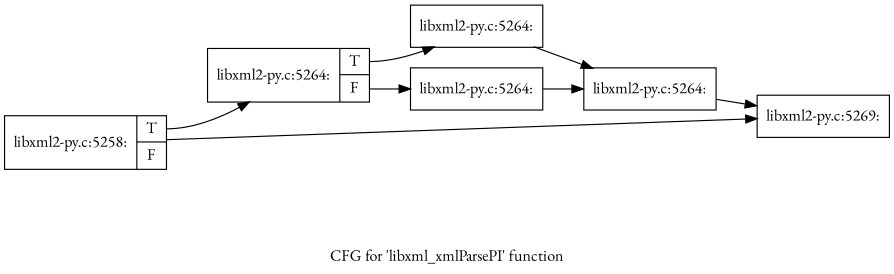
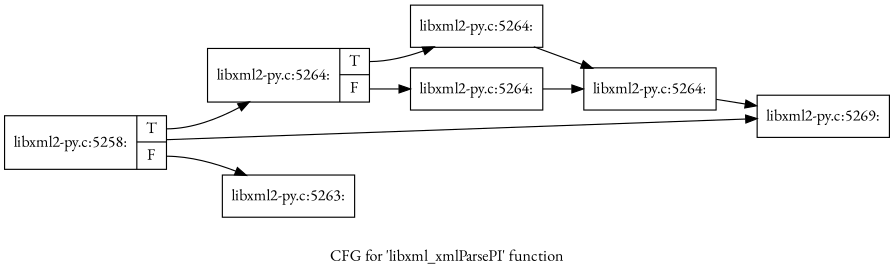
none -> (288, 196)
